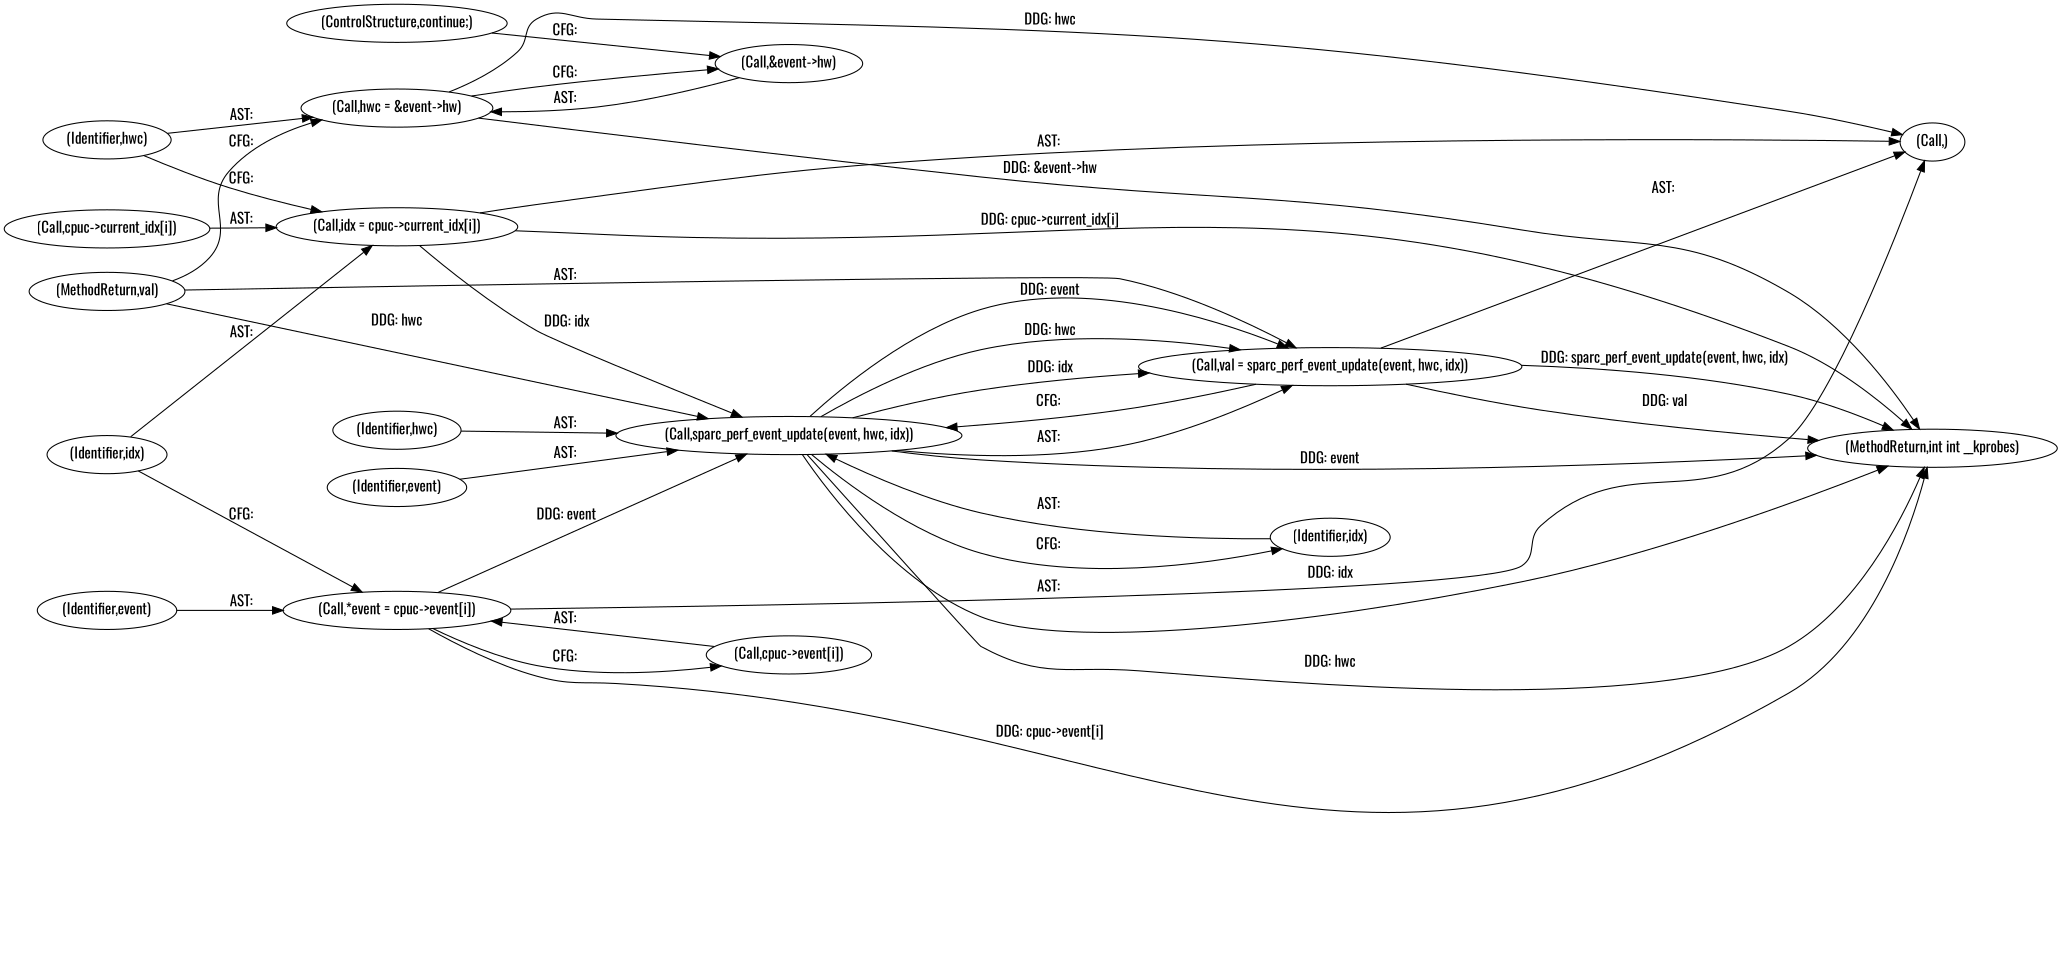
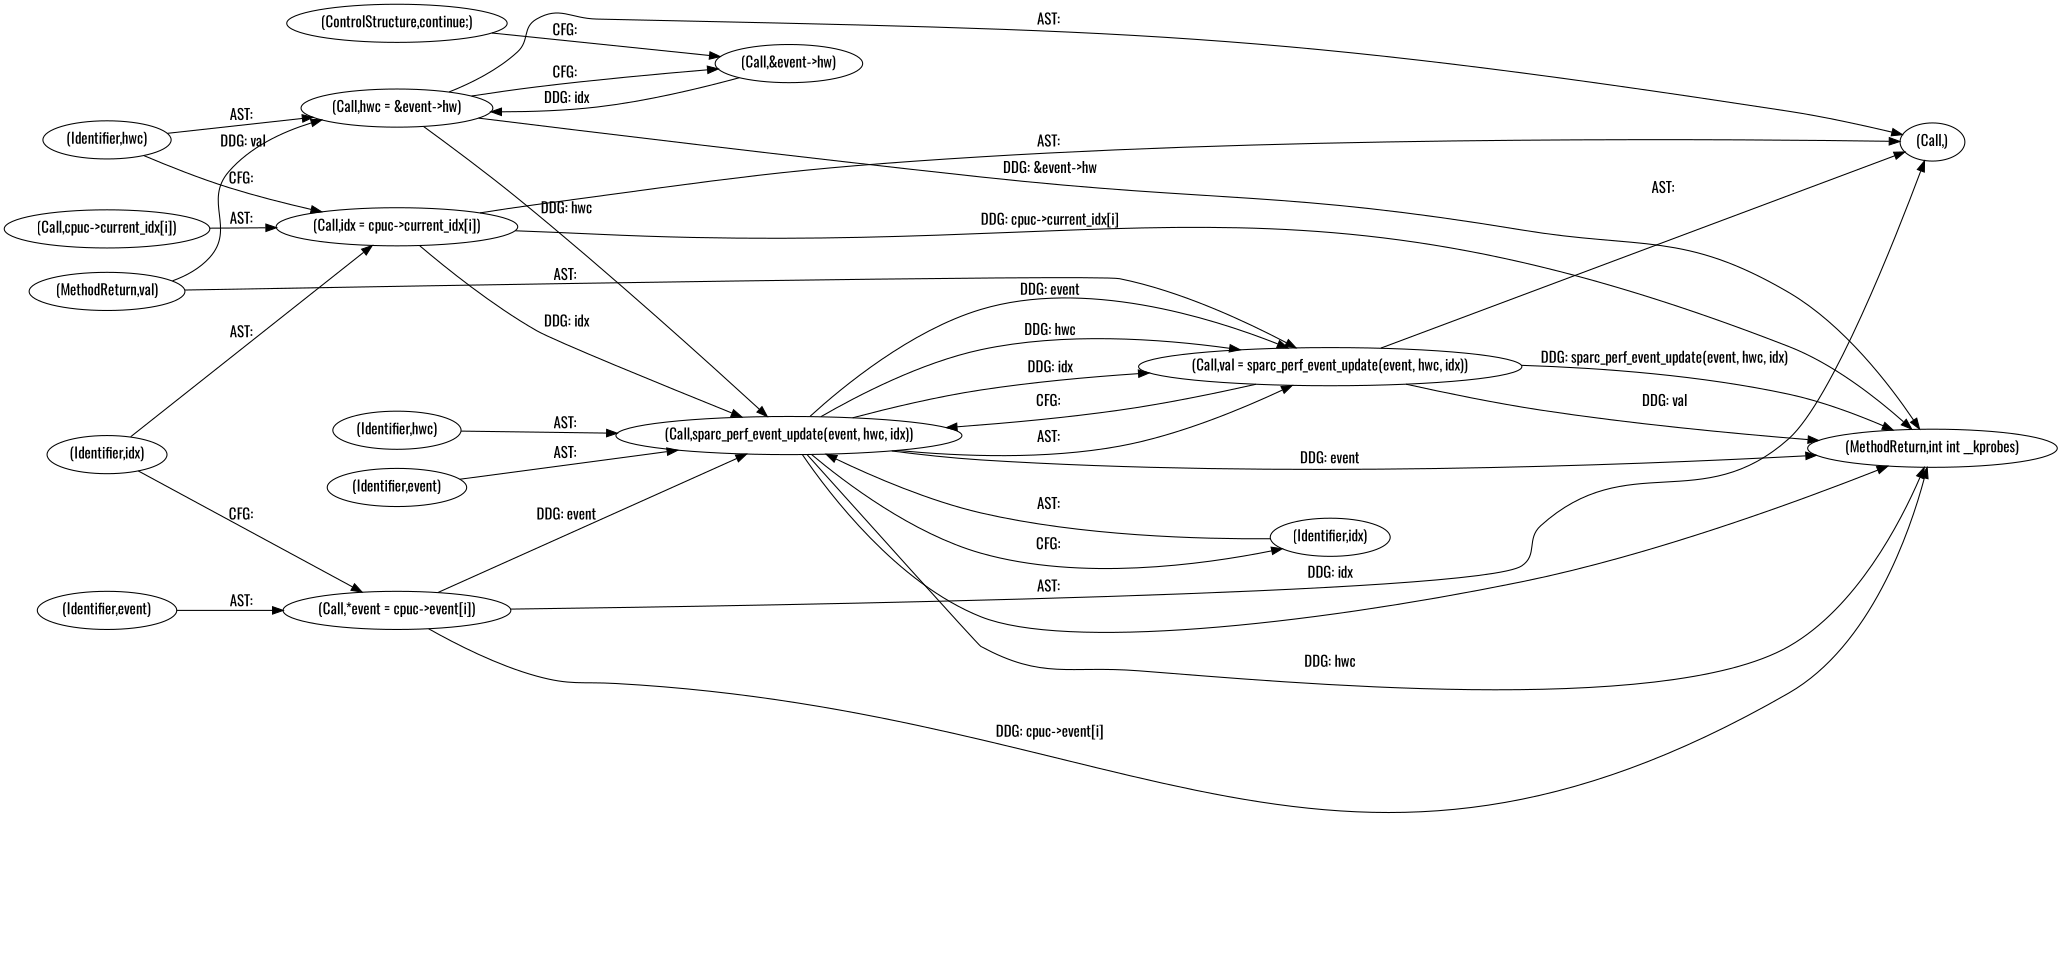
(1050, 21) -> (1050, 21)
(567, 99) -> (567, 99)
(243, 143) -> (243, 143)
(432, 360) -> (595, 263)
(789, 655) -> none
